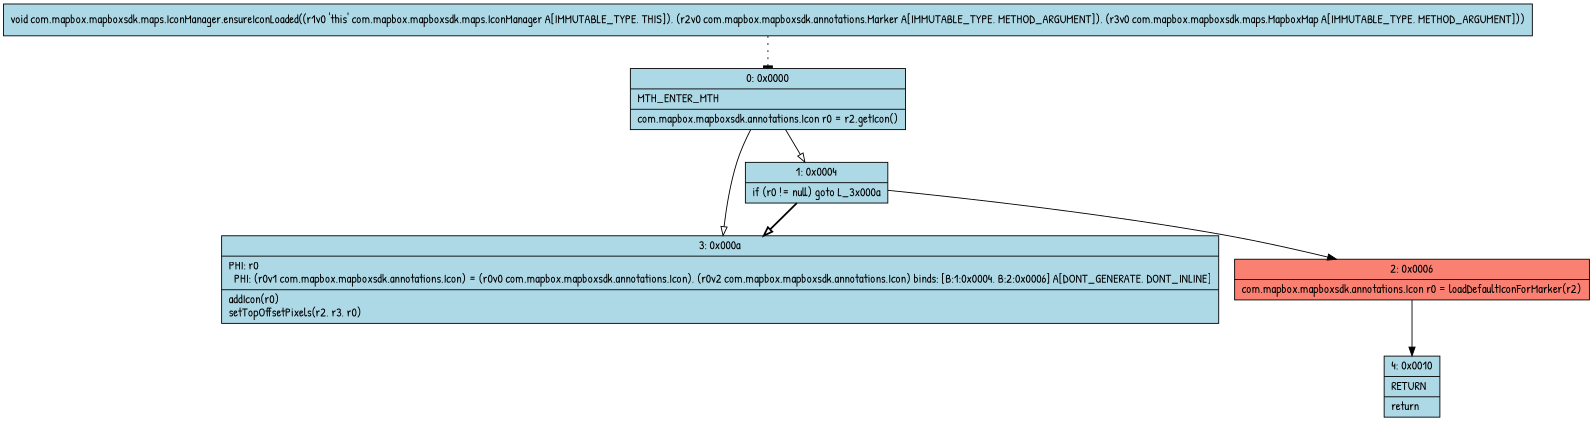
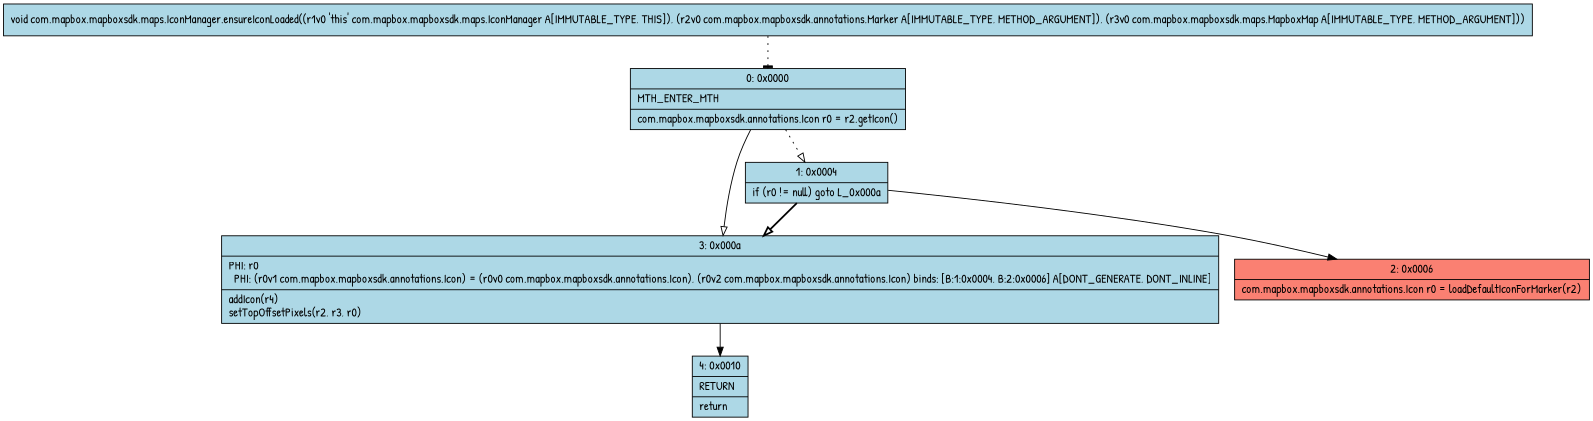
(793, 142) -> (793, 142)
(817, 192) -> (817, 192)
(254, 299) -> (254, 299)
(1412, 324) -> (720, 335)
